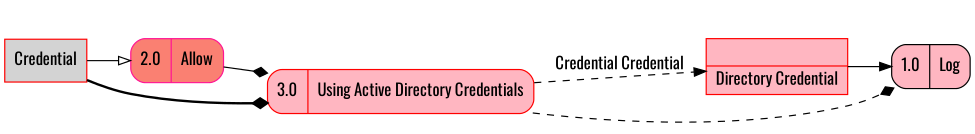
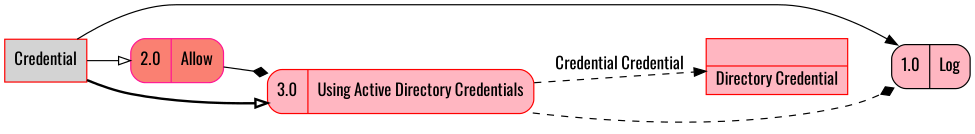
(864, 67) -> (482, 5)
(170, 100) -> (170, 100)
